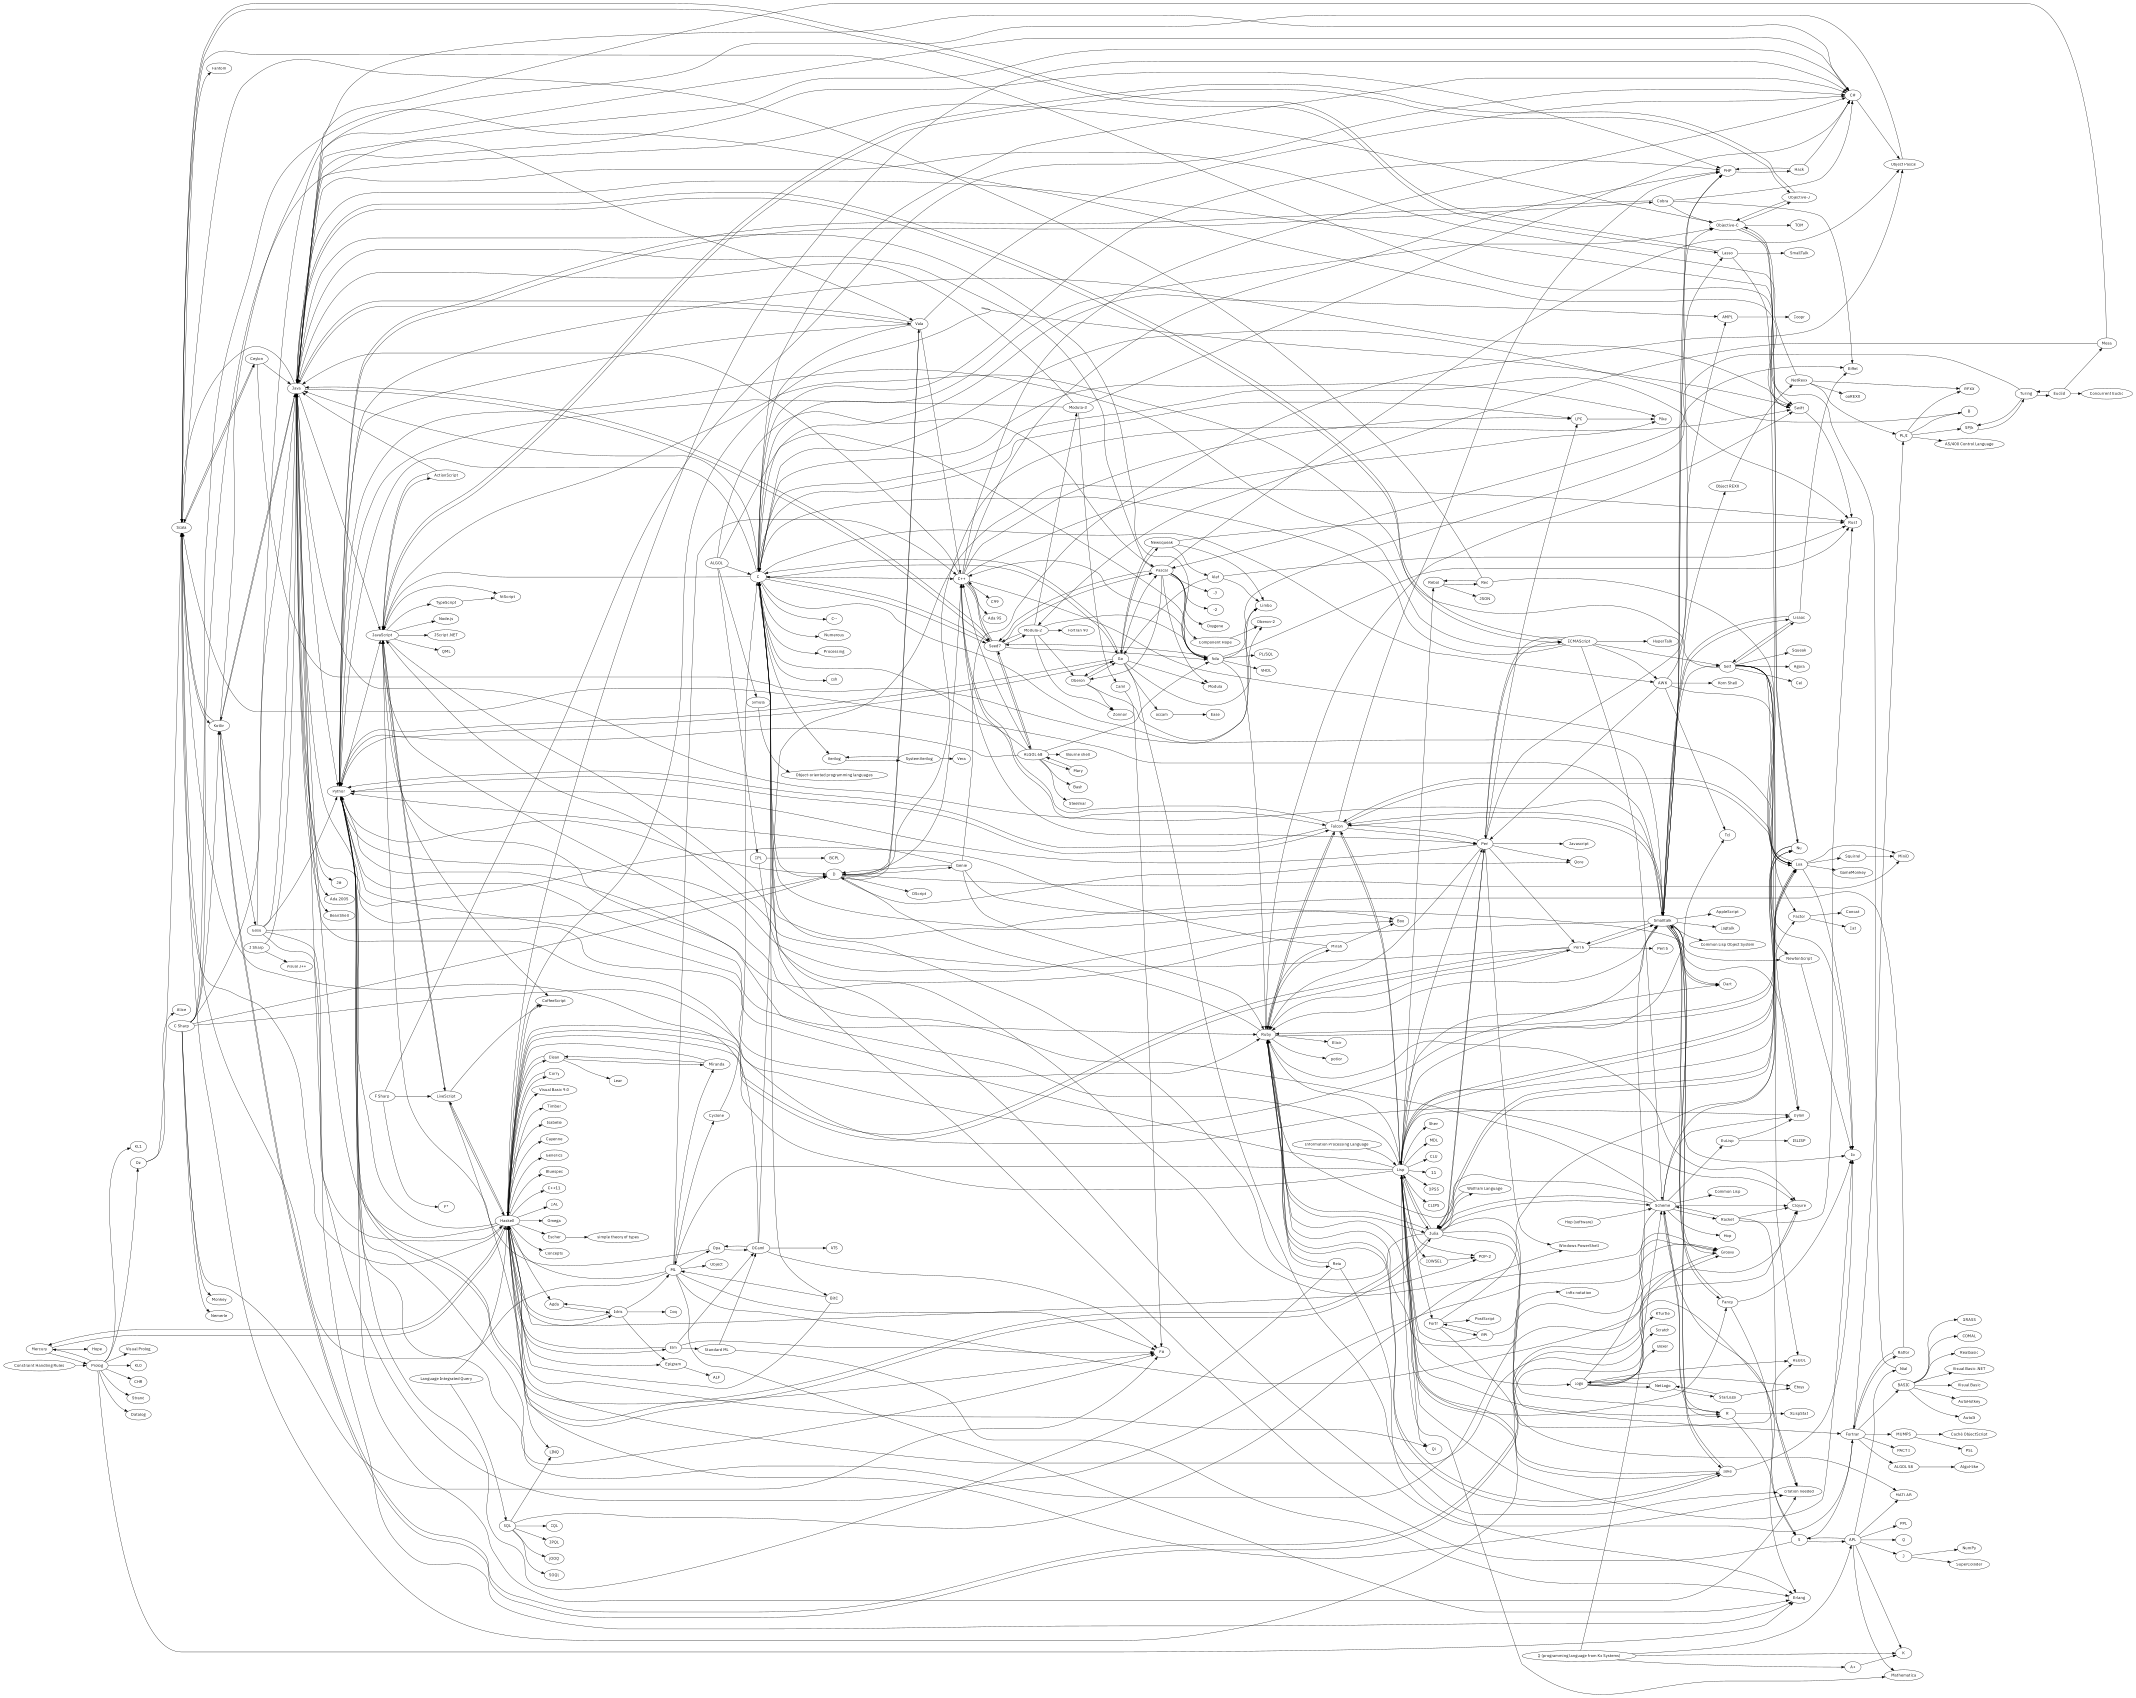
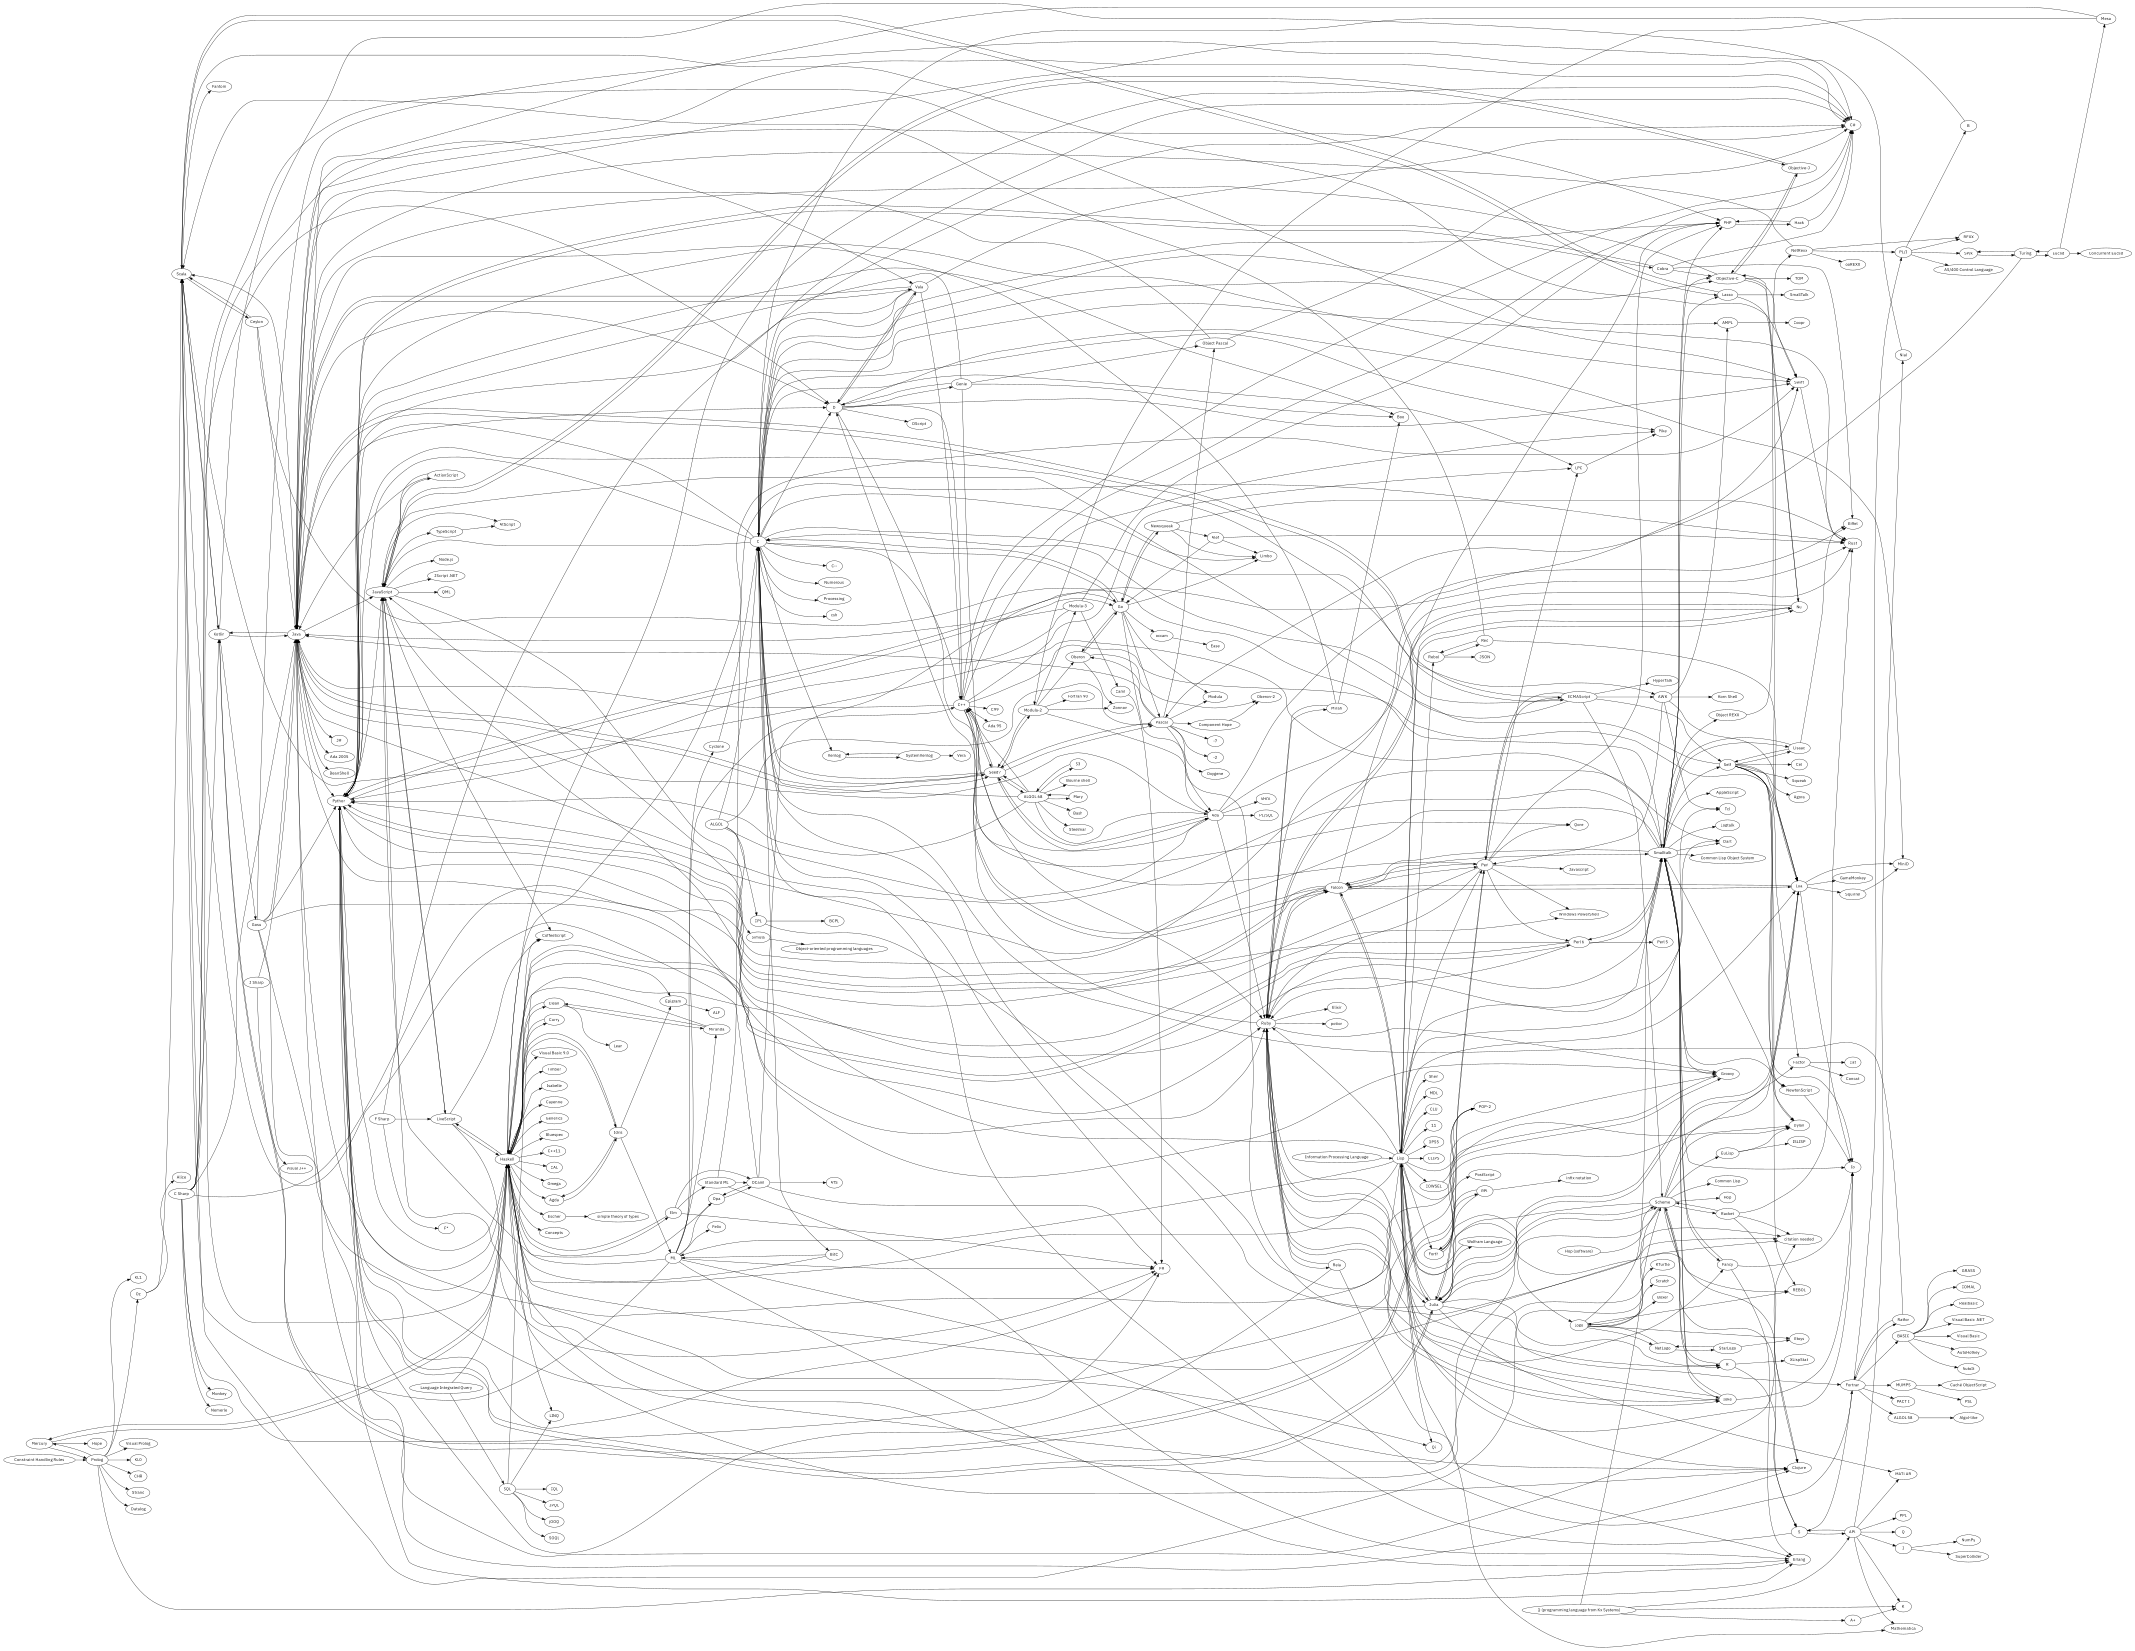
(1877, 128) -> (1526, 203)
none -> (962, 489)
none -> (1078, 764)
(717, 1264) -> (717, 1227)
(673, 1312) -> none
